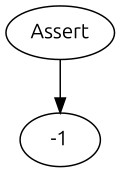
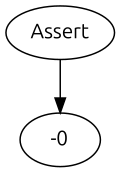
(60, 140) -> (60, 140)
